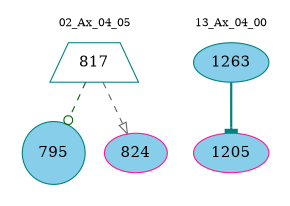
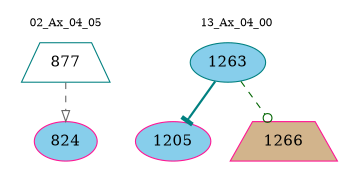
(94, 62) -> (66, 62)
none -> (284, 141)
(54, 153) -> none
